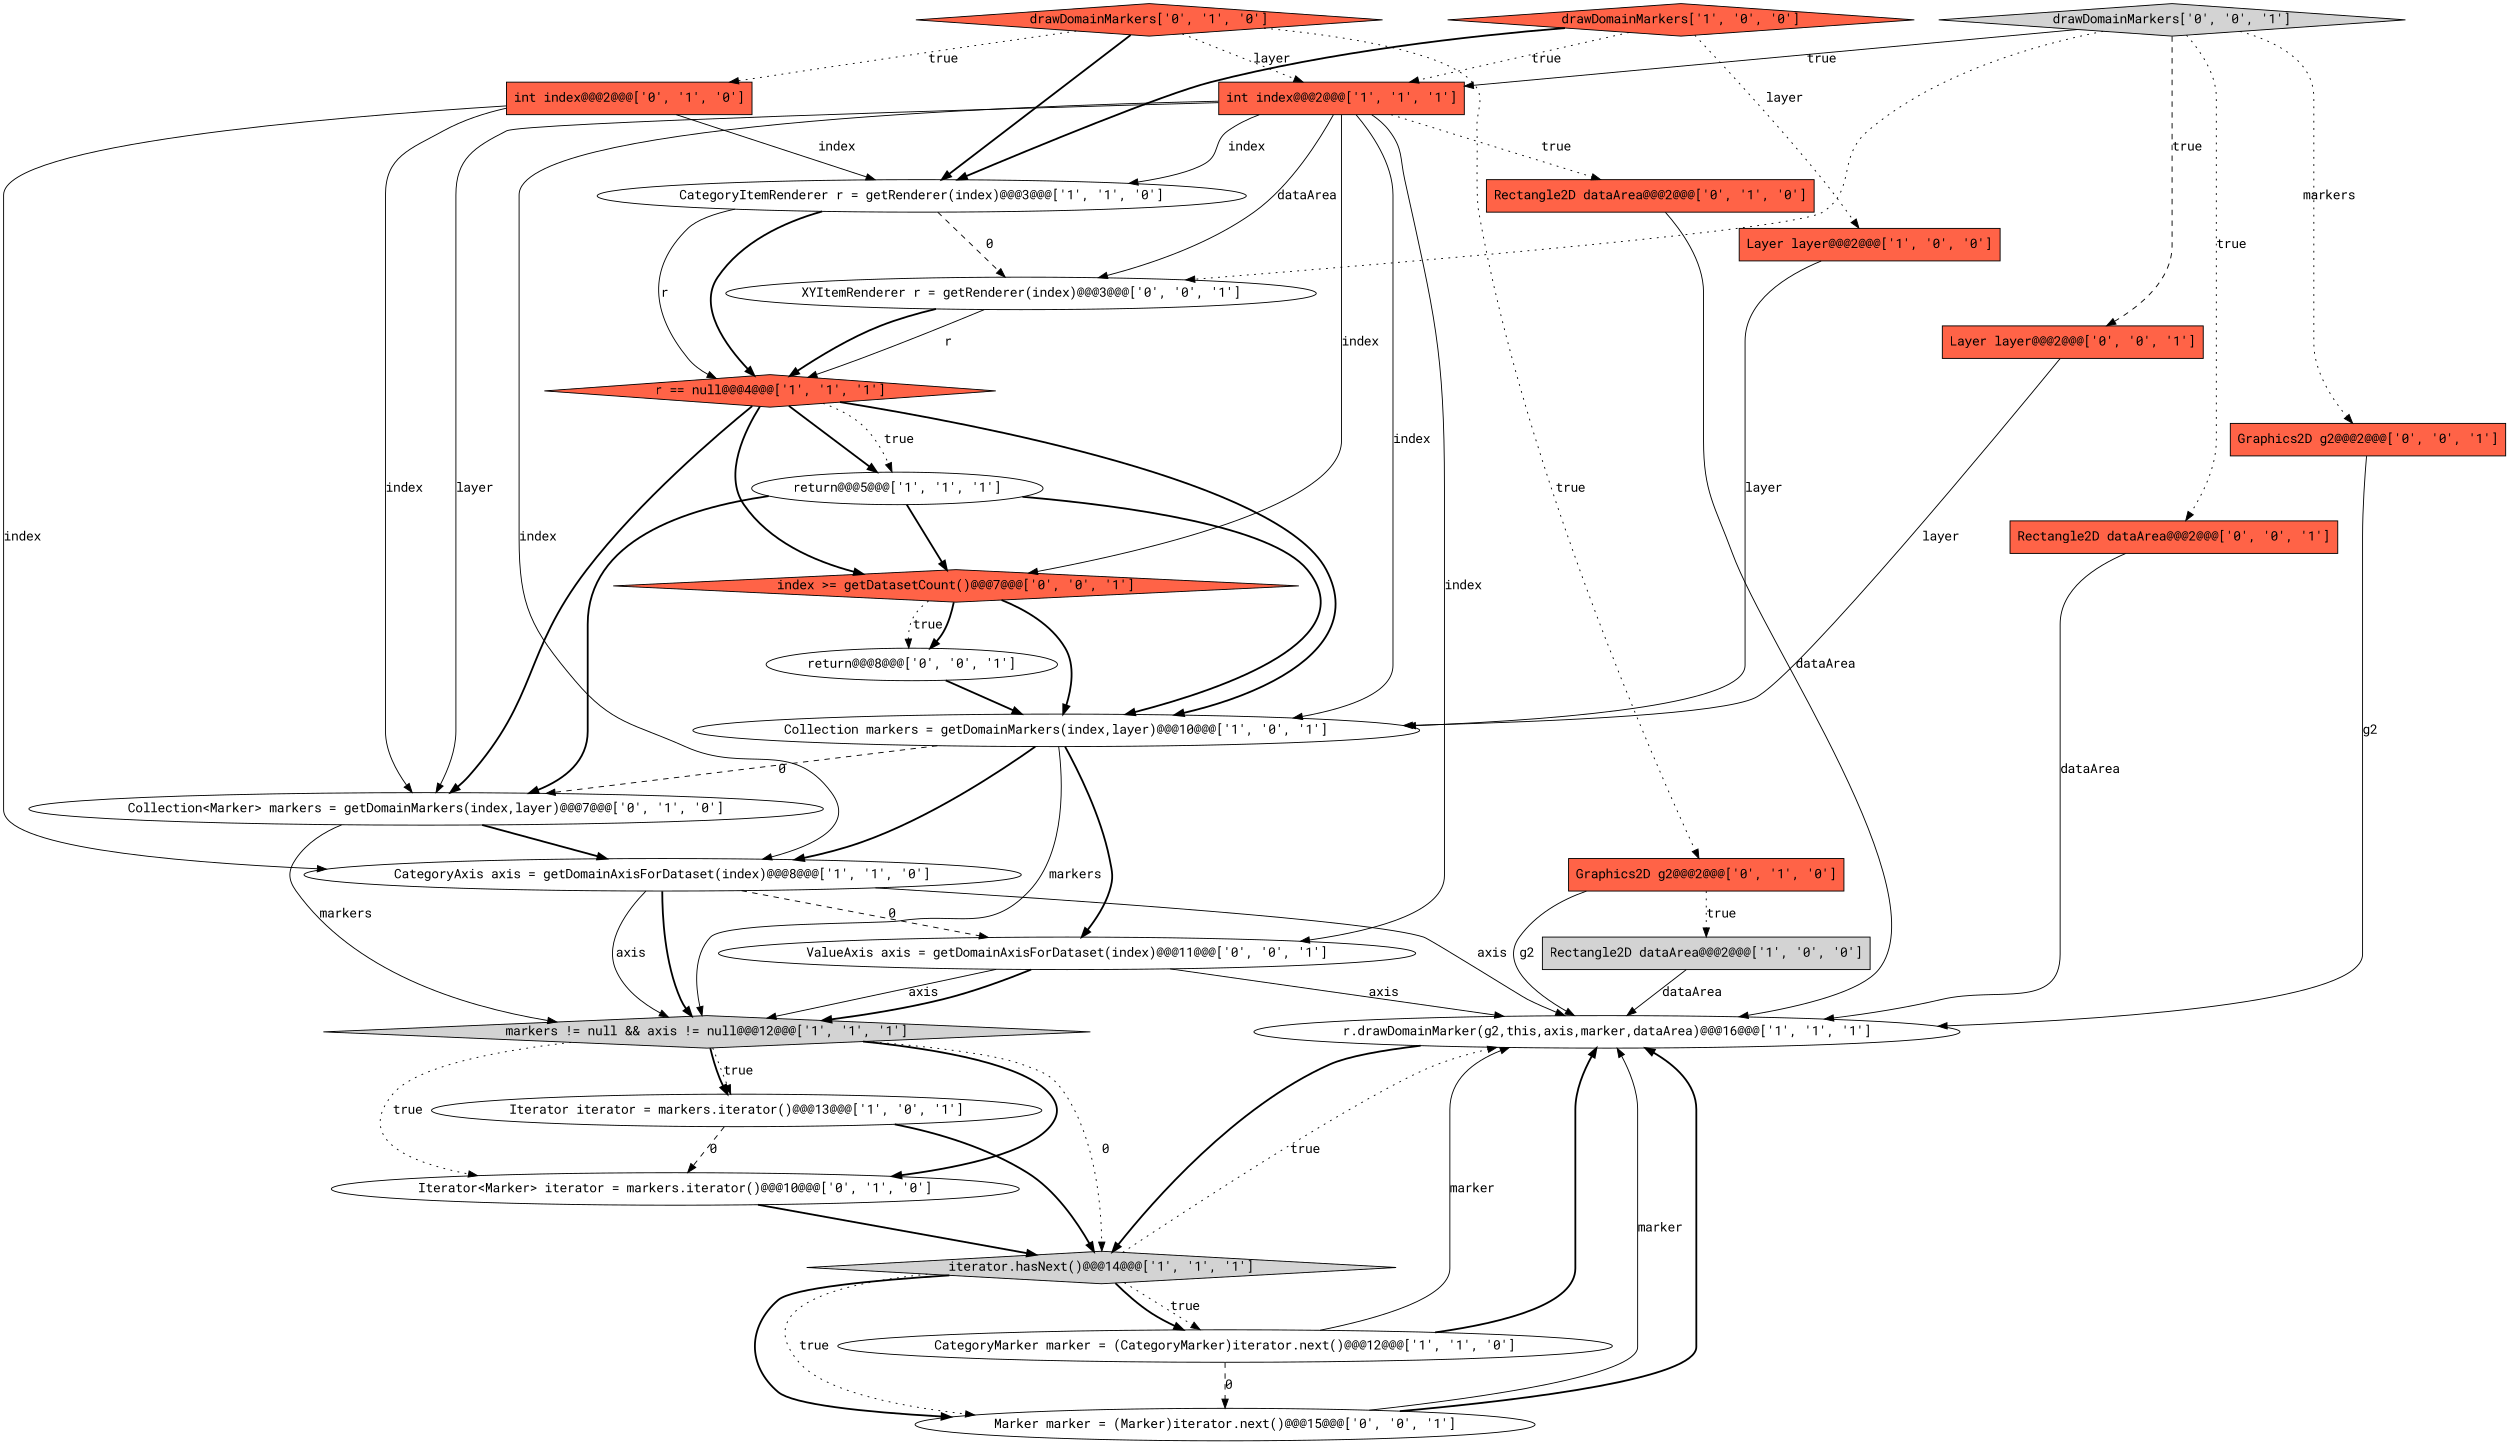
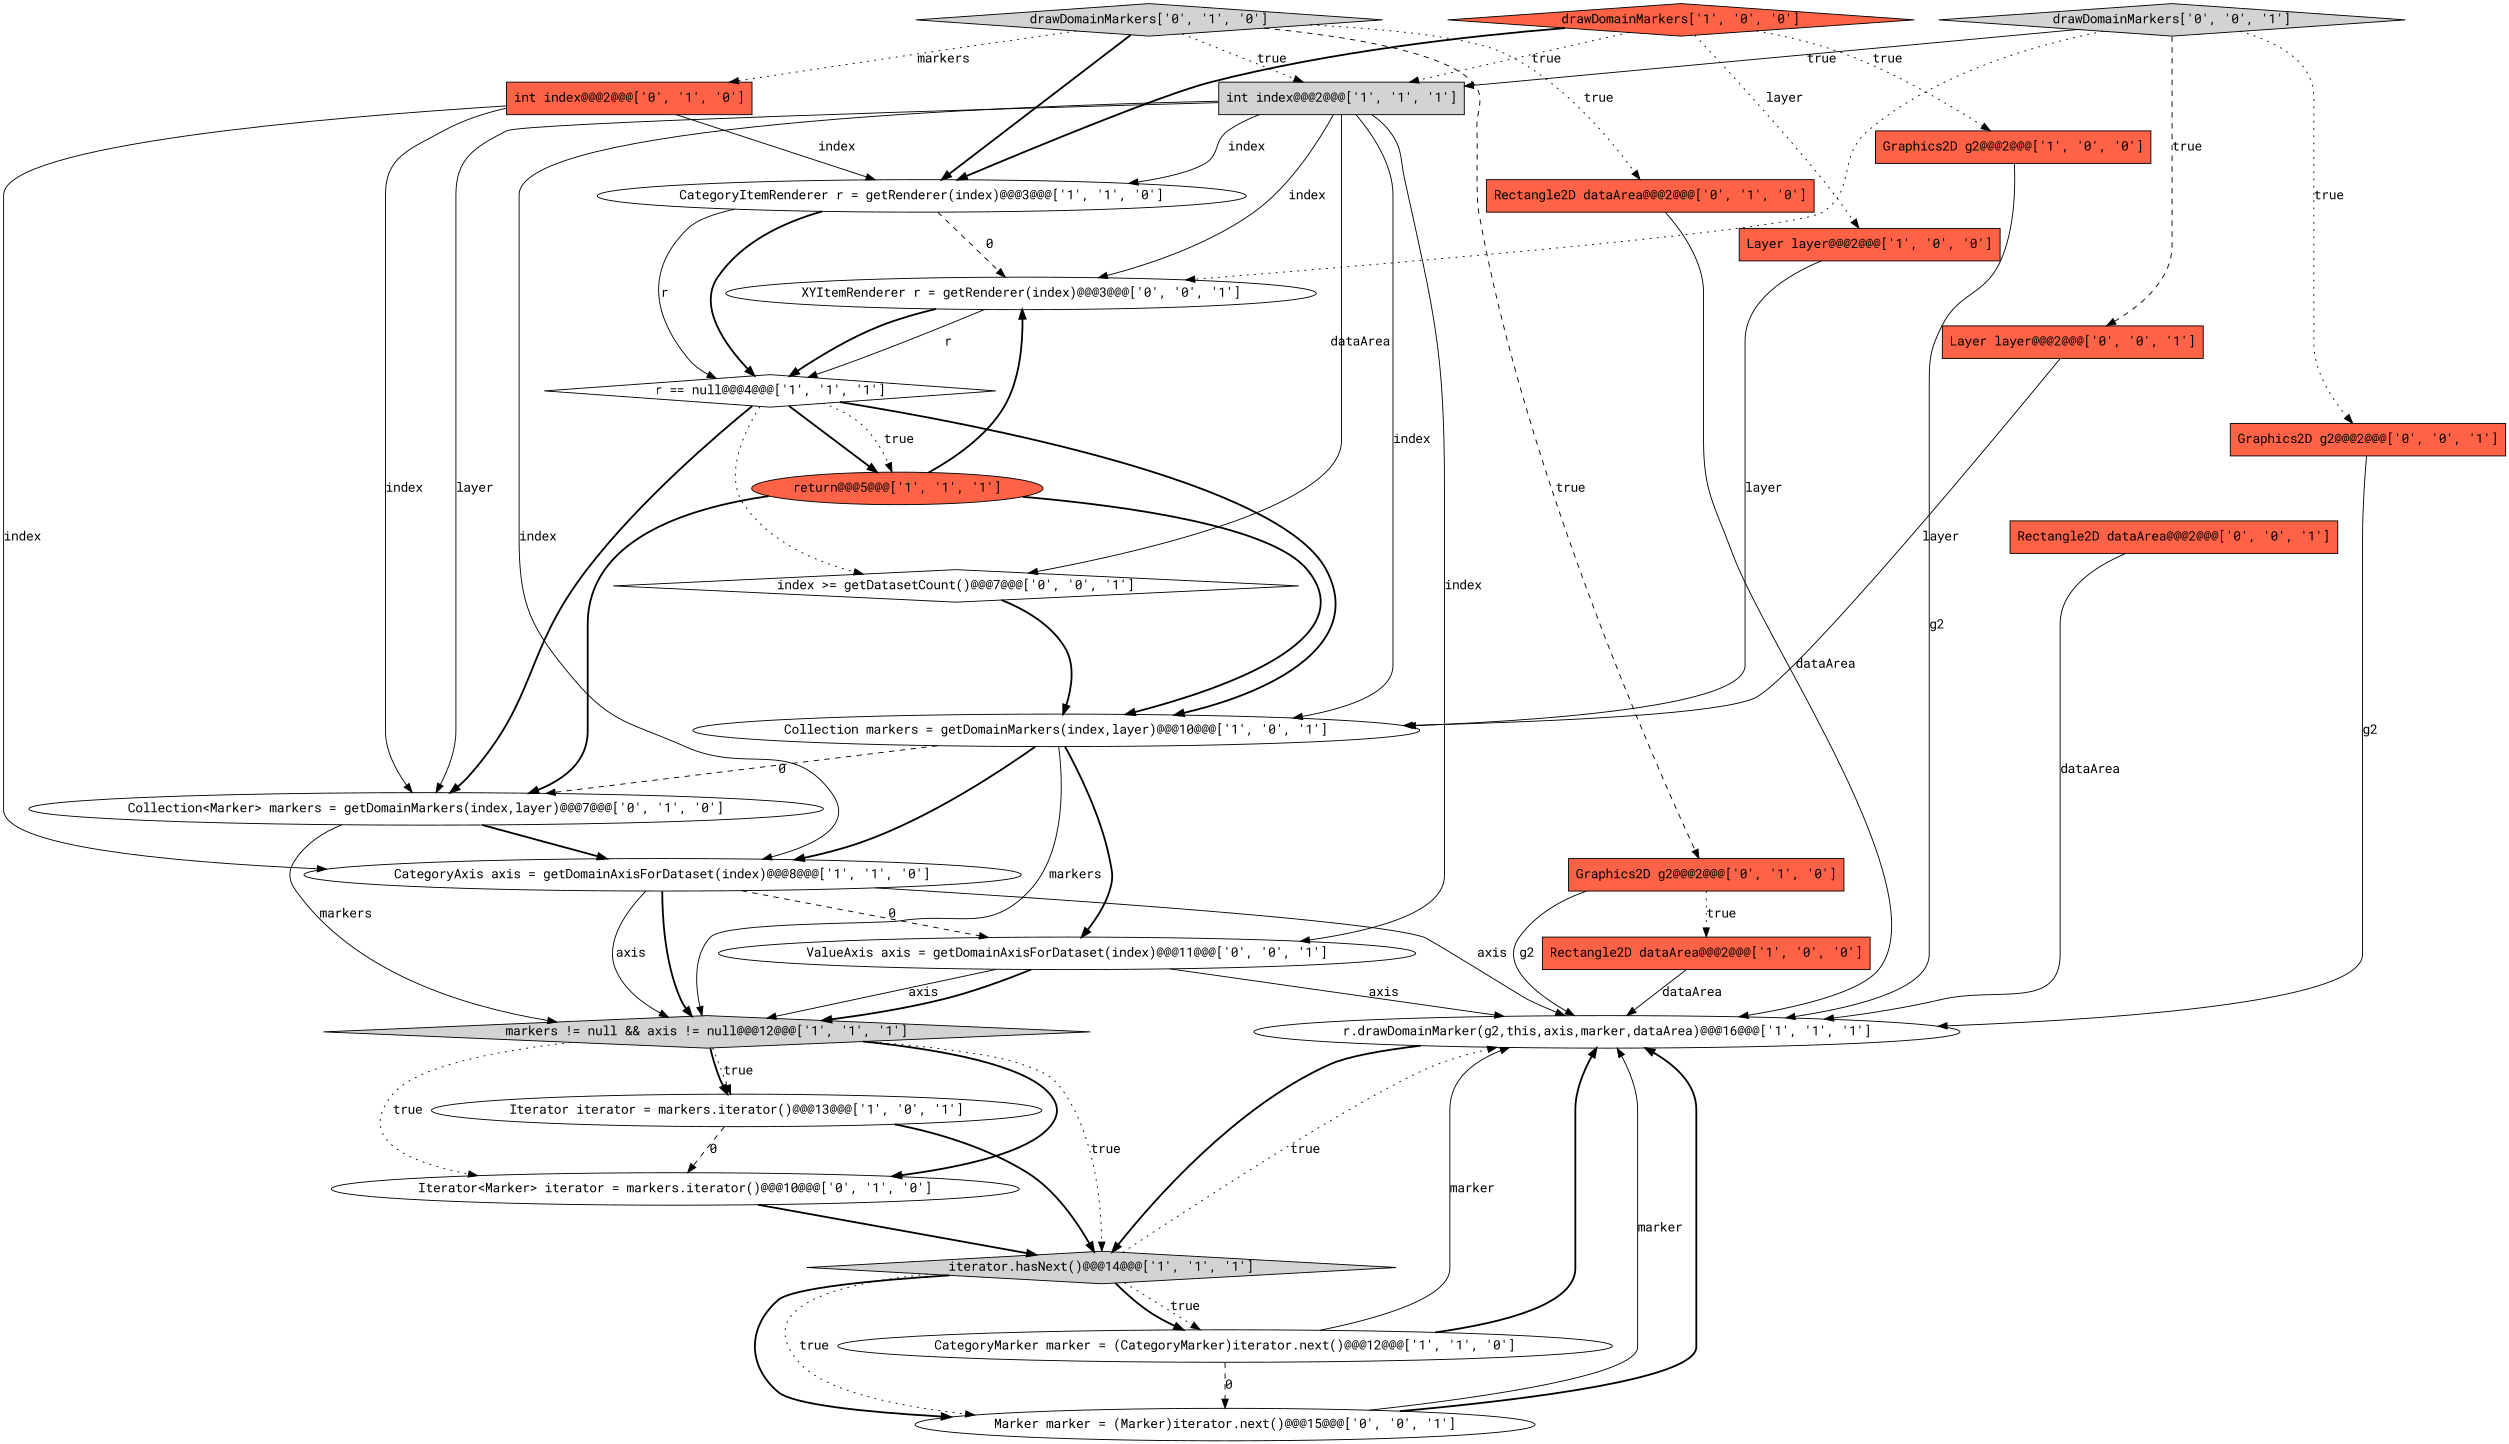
(1149, 20) -> (1149, 20)
(943, 59) -> (943, 59)
(1272, 59) -> (1272, 59)
(1342, 98) -> (1342, 98)
(1491, 146) -> (1495, 50)
none -> (2013, 147)
(1307, 196) -> (1307, 196)
(2329, 196) -> (2329, 196)
(2216, 273) -> none
(1360, 342) -> (1360, 342)
(1516, 370) -> (1516, 370)
(770, 391) -> (770, 391)
(897, 488) -> (897, 488)
(752, 515) -> (752, 515)
(924, 533) -> (1001, 411)
(956, 586) -> (956, 586)
(912, 664) -> none
(1706, 953) -> (1706, 953)
(1106, 1150) -> (1106, 1150)
